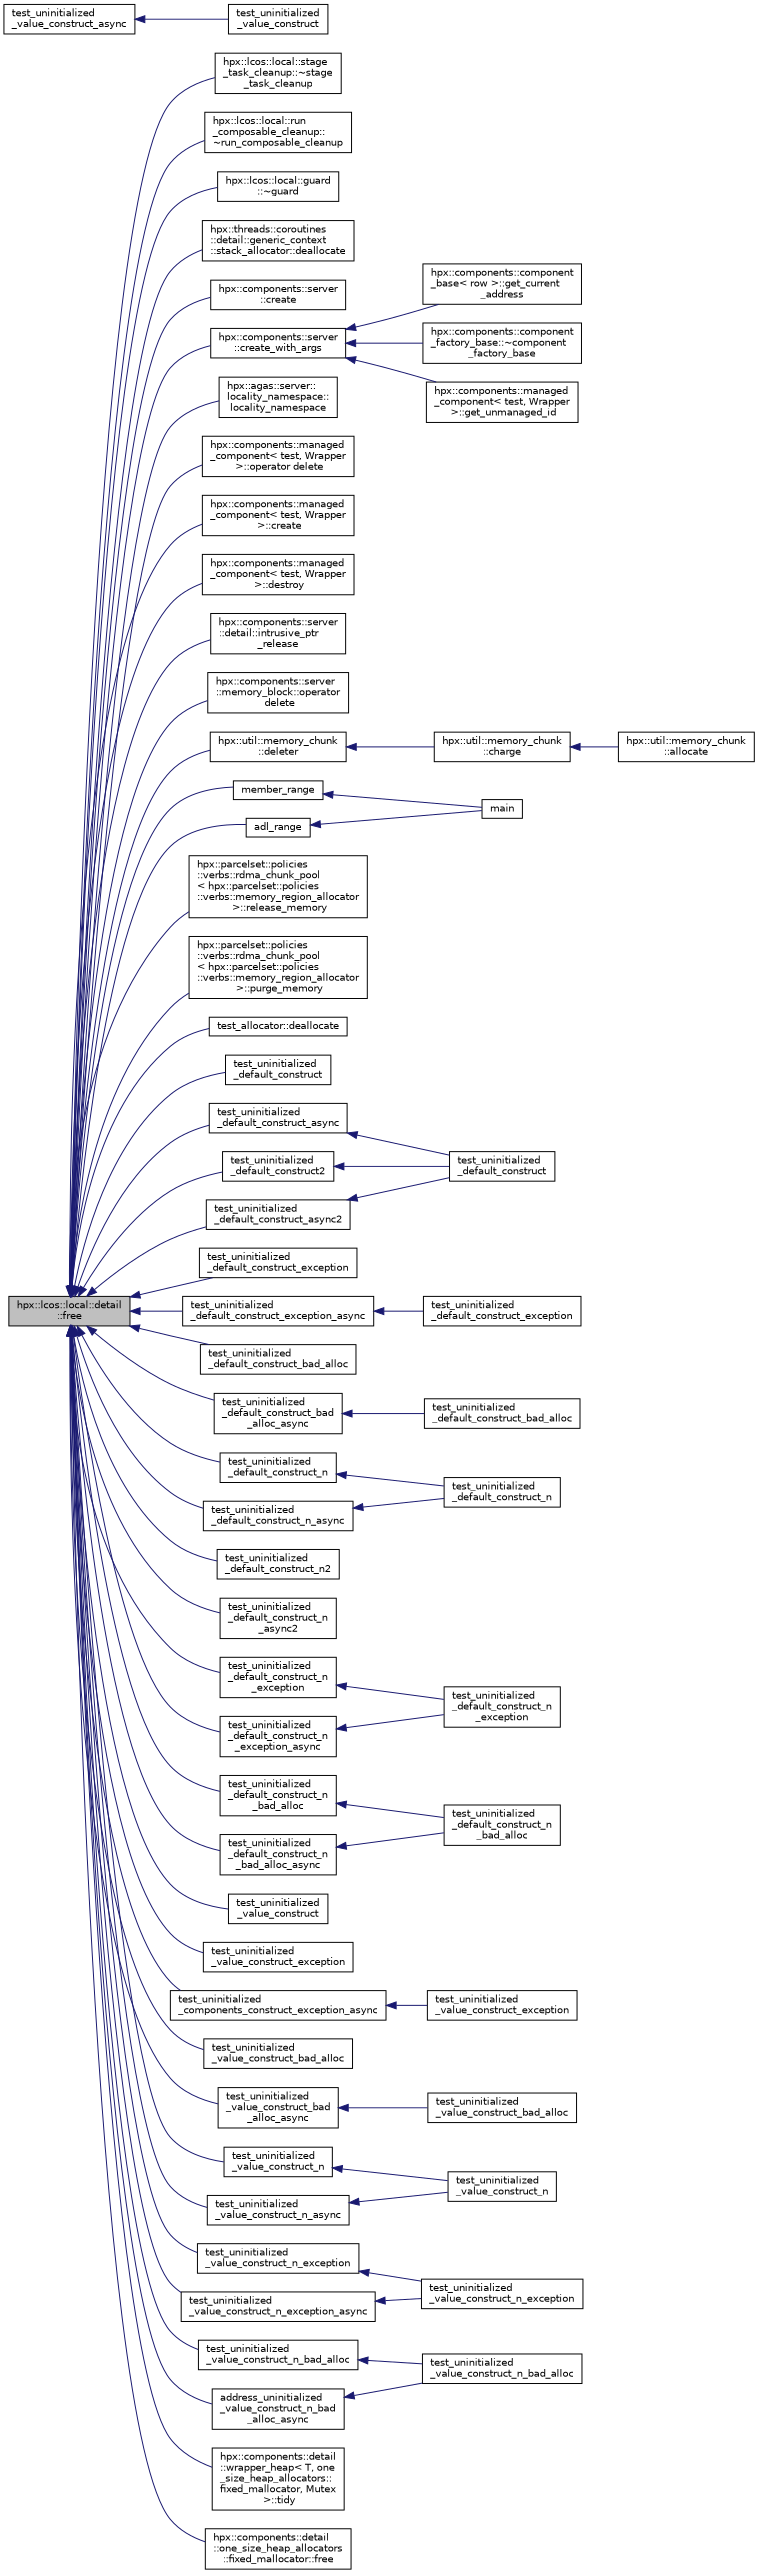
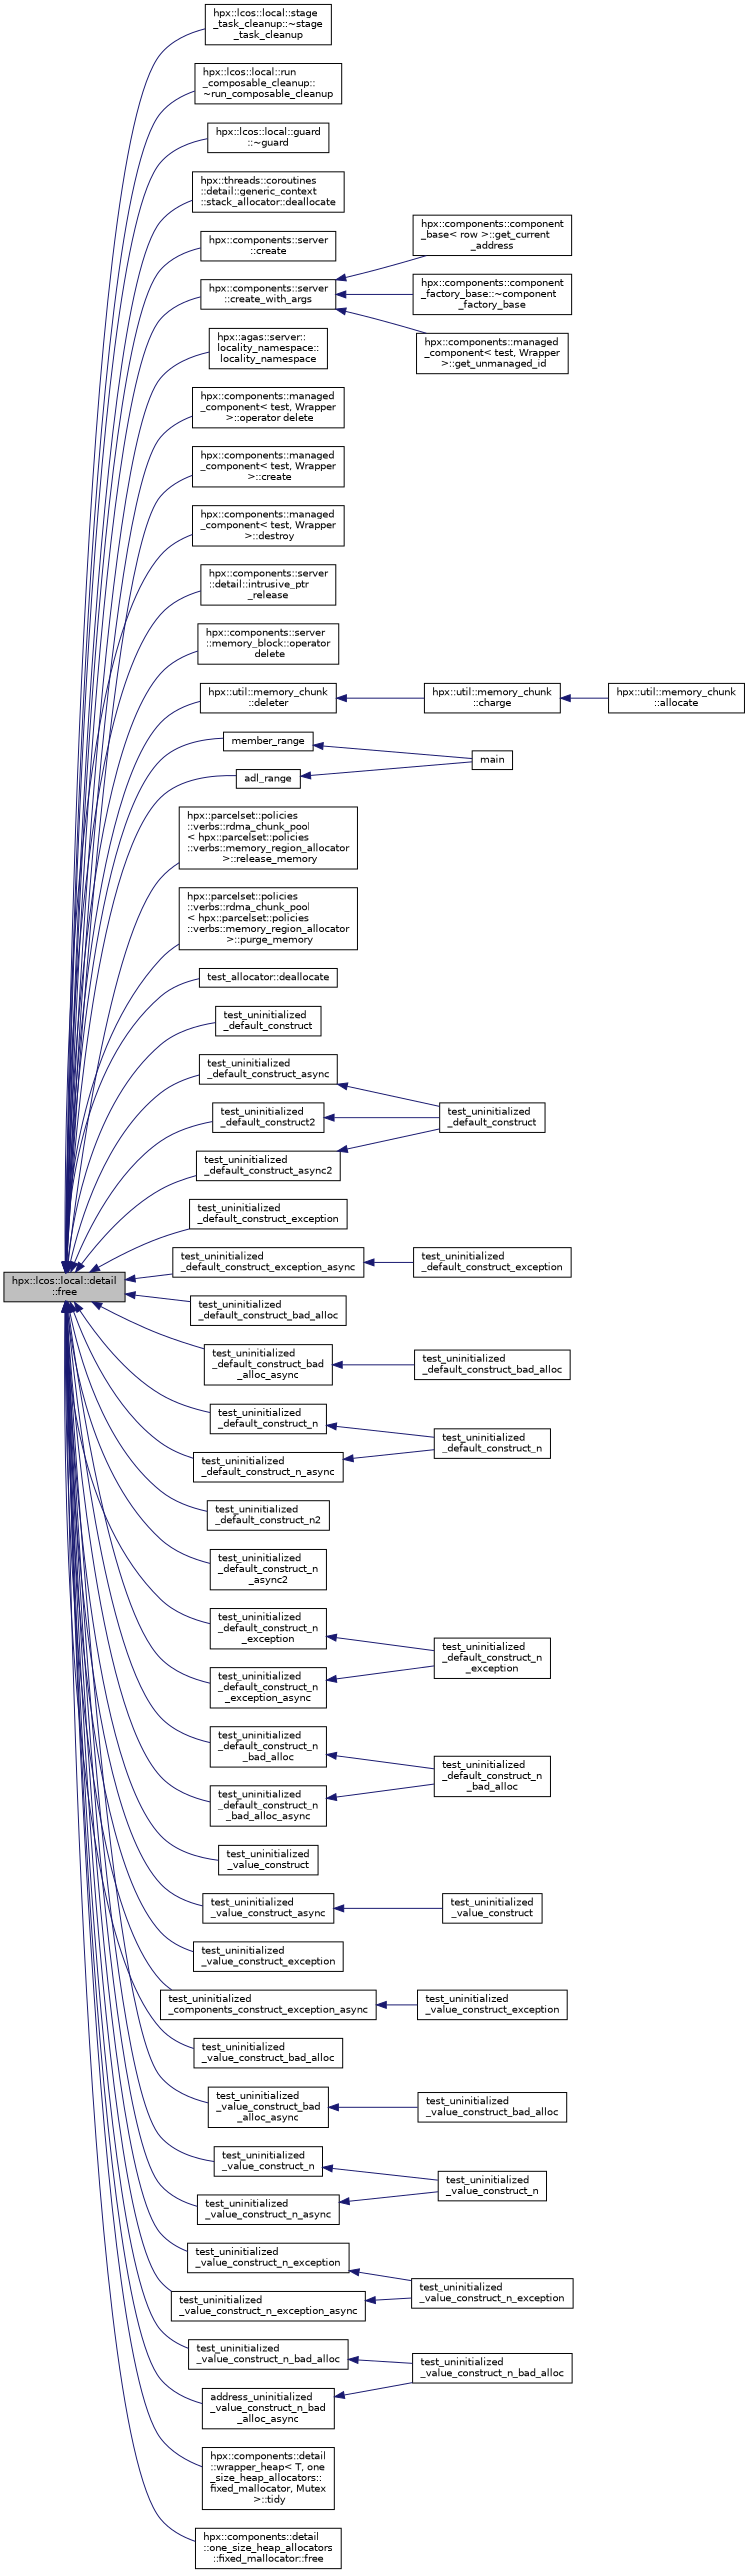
none -> (105, 1738)
